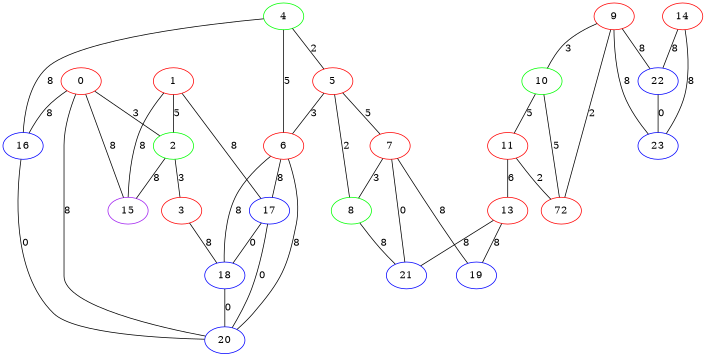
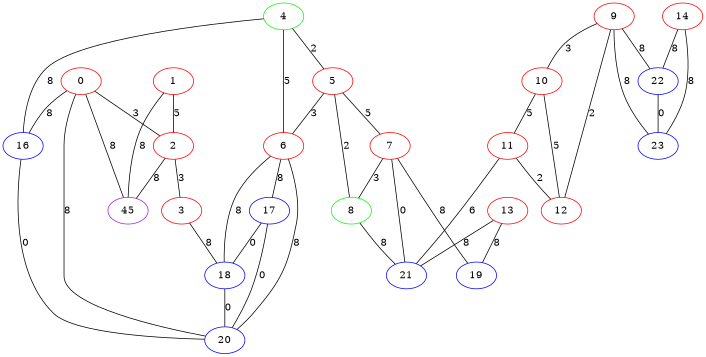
(542, 81) -> (542, 81)
(173, 146) -> (173, 146)
(222, 146) -> none
(508, 178) -> (459, 212)
(128, 211) -> (128, 211)
(561, 211) -> (561, 211)
